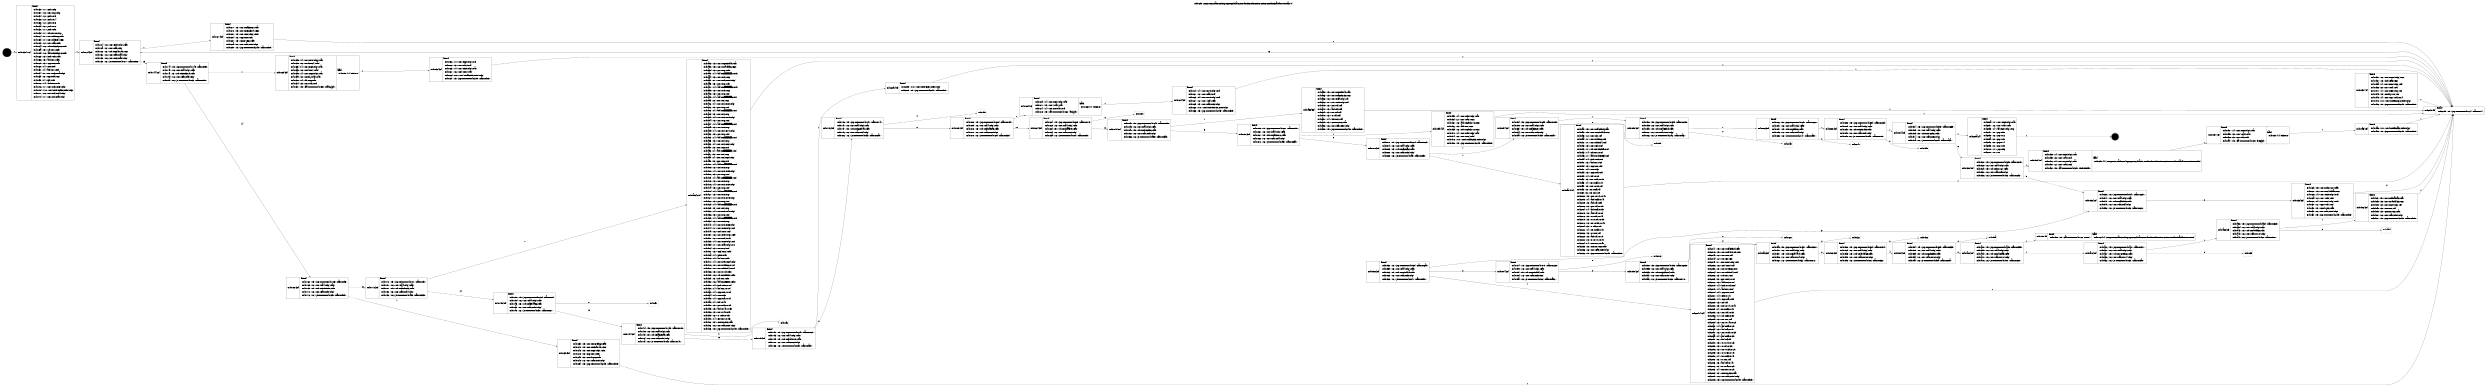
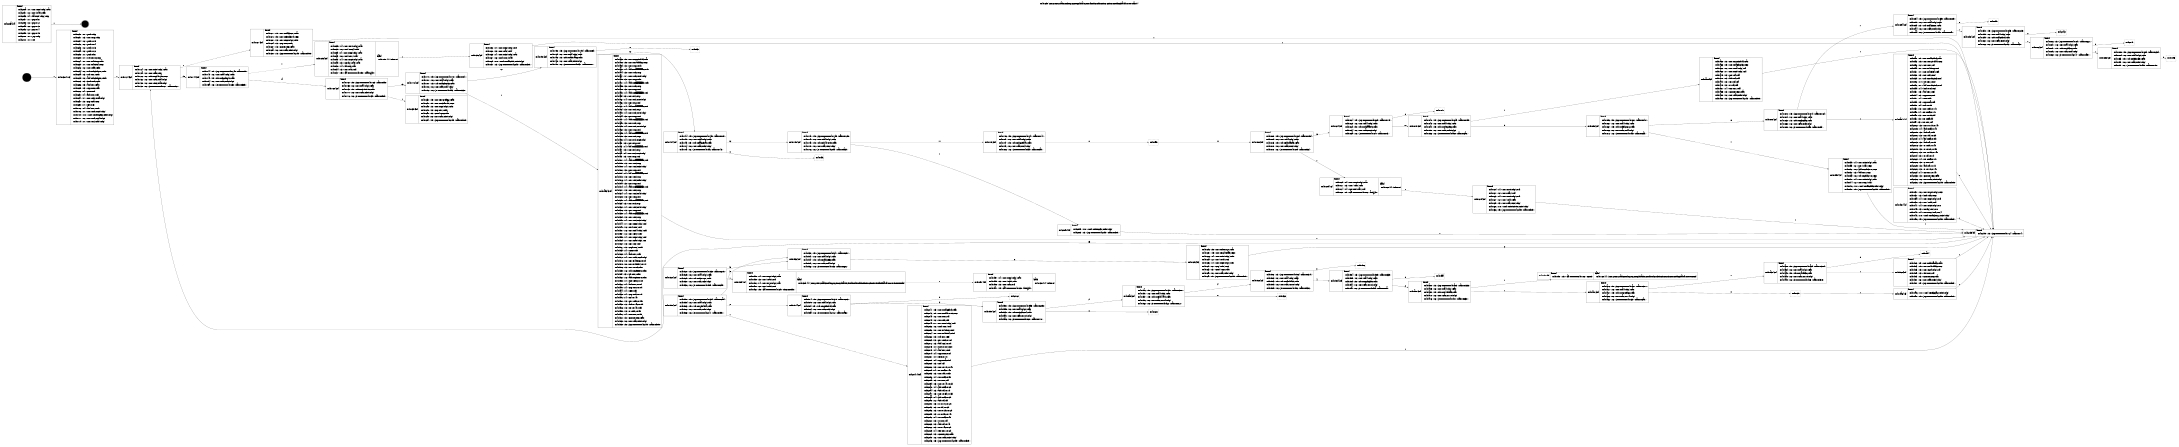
(916, 128) -> (1204, 142)
(2322, 132) -> (1846, 294)
(1924, 133) -> none
(1646, 385) -> none
